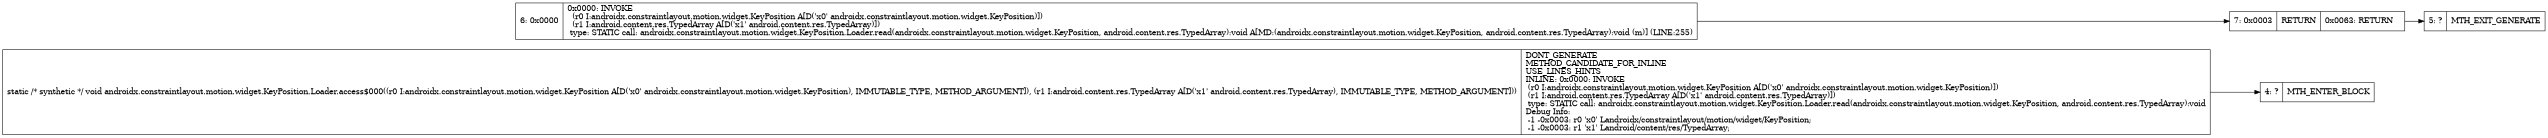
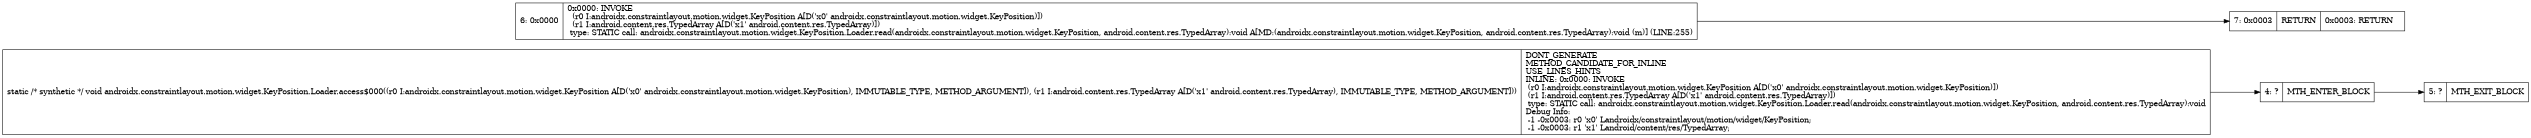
(2363, 21) -> (2363, 21)
(2412, 21) -> (2396, 92)
(2496, 21) -> (2488, 92)
